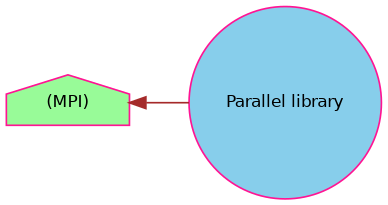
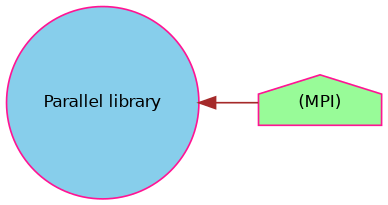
(168, 103) -> (237, 103)
